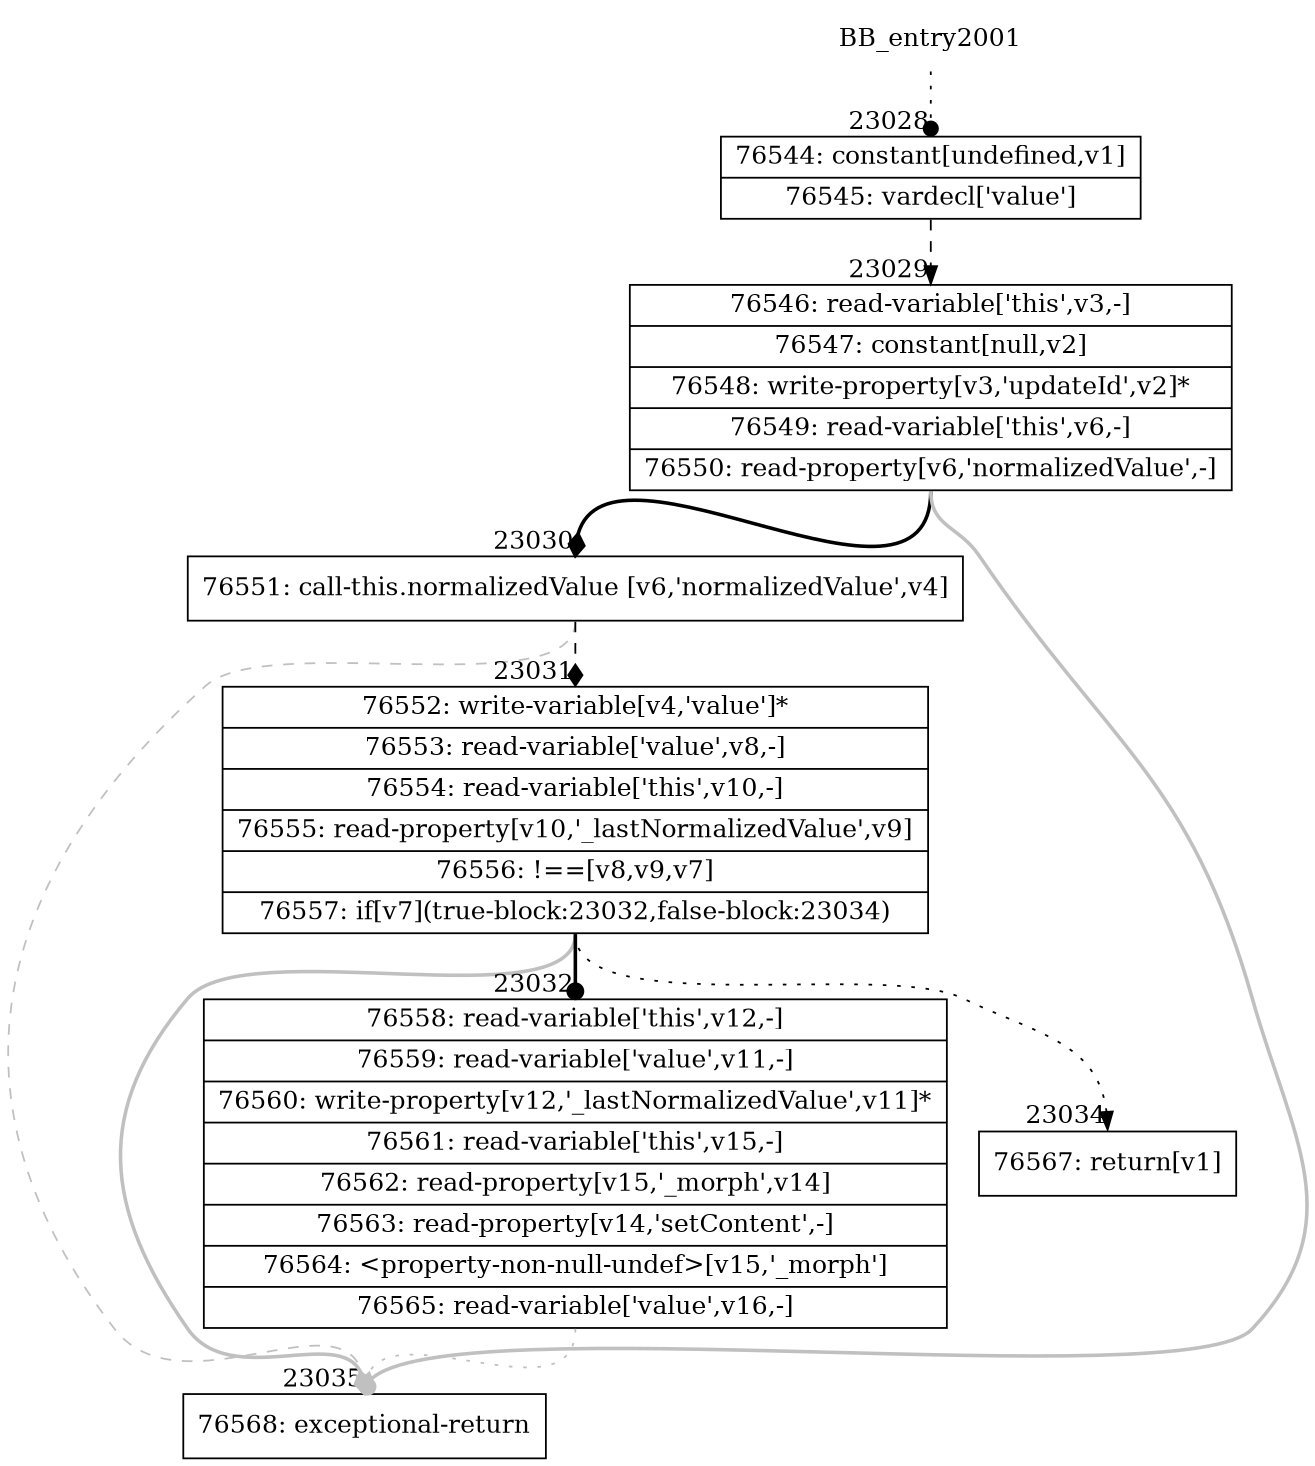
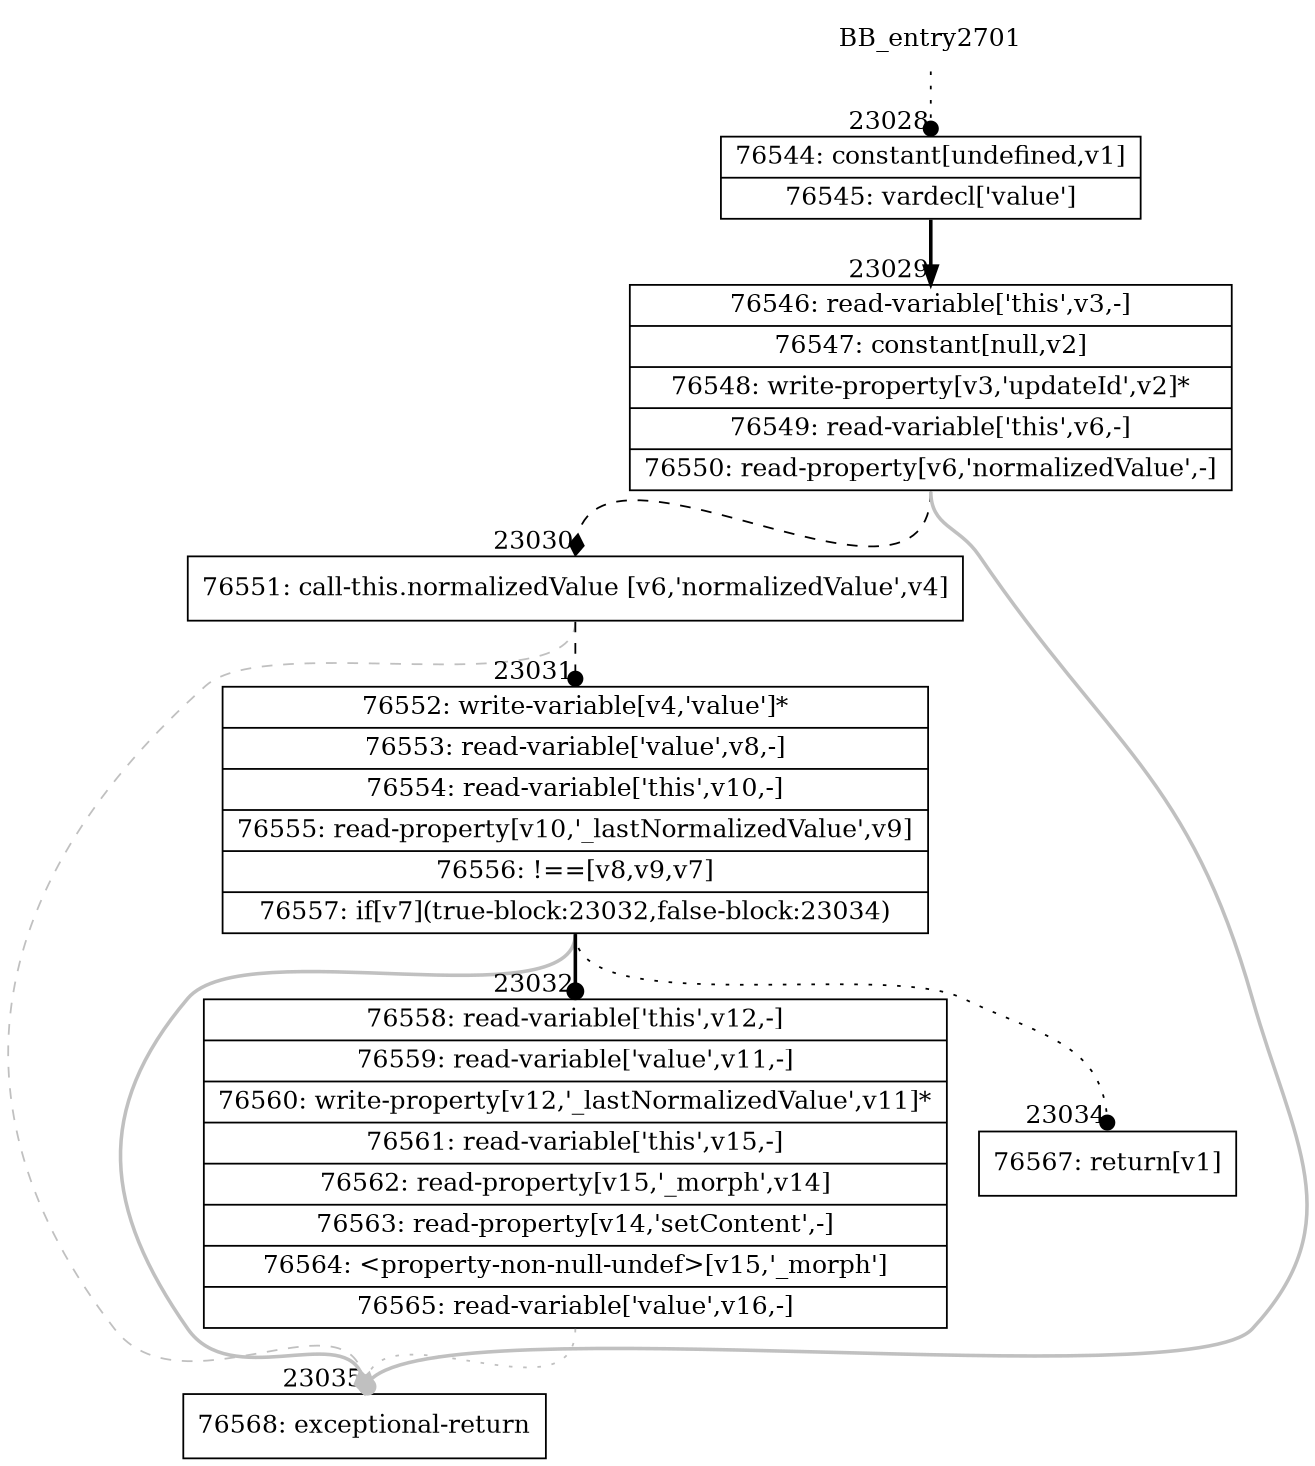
(931, 39) -> (931, 39)
(931, 243) -> (931, 243)
(763, 526) -> (763, 526)
(575, 645) -> (575, 646)
(857, 985) -> (858, 985)
